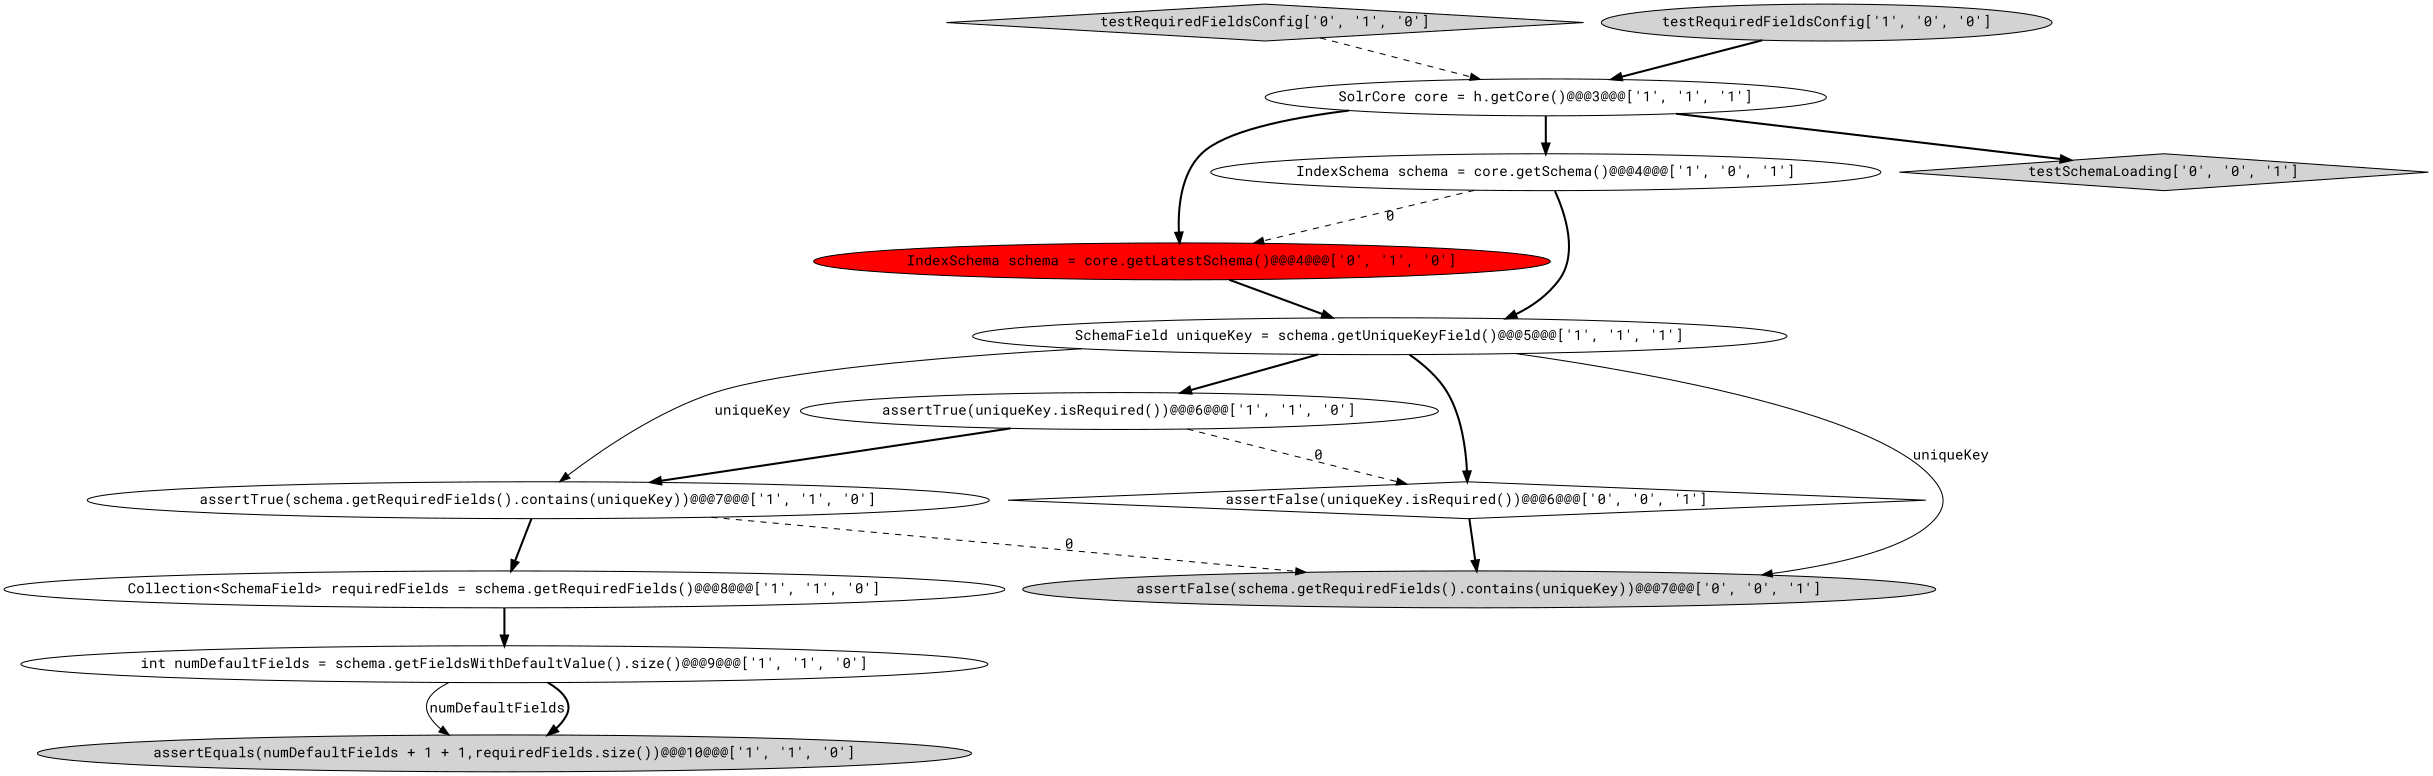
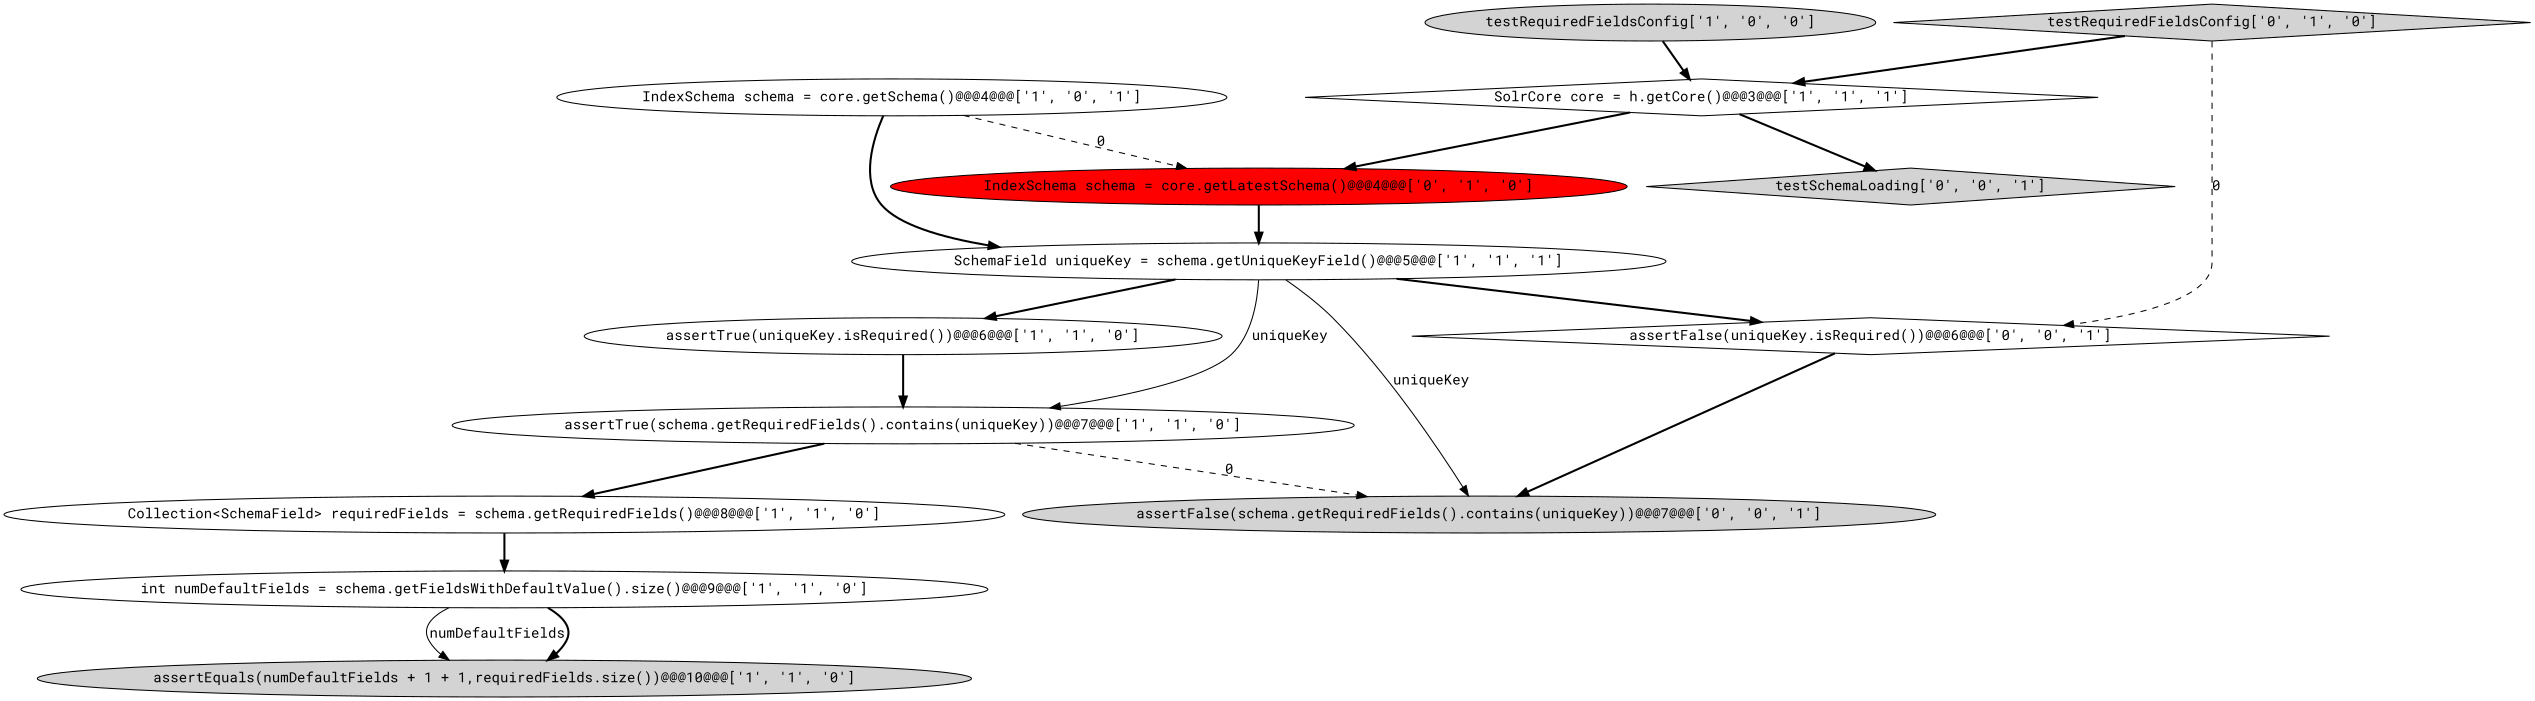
(1395, 57) -> (1965, 59)
(1546, 97) -> (1702, 97)
(1546, 130) -> none
(1292, 455) -> (2212, 232)
